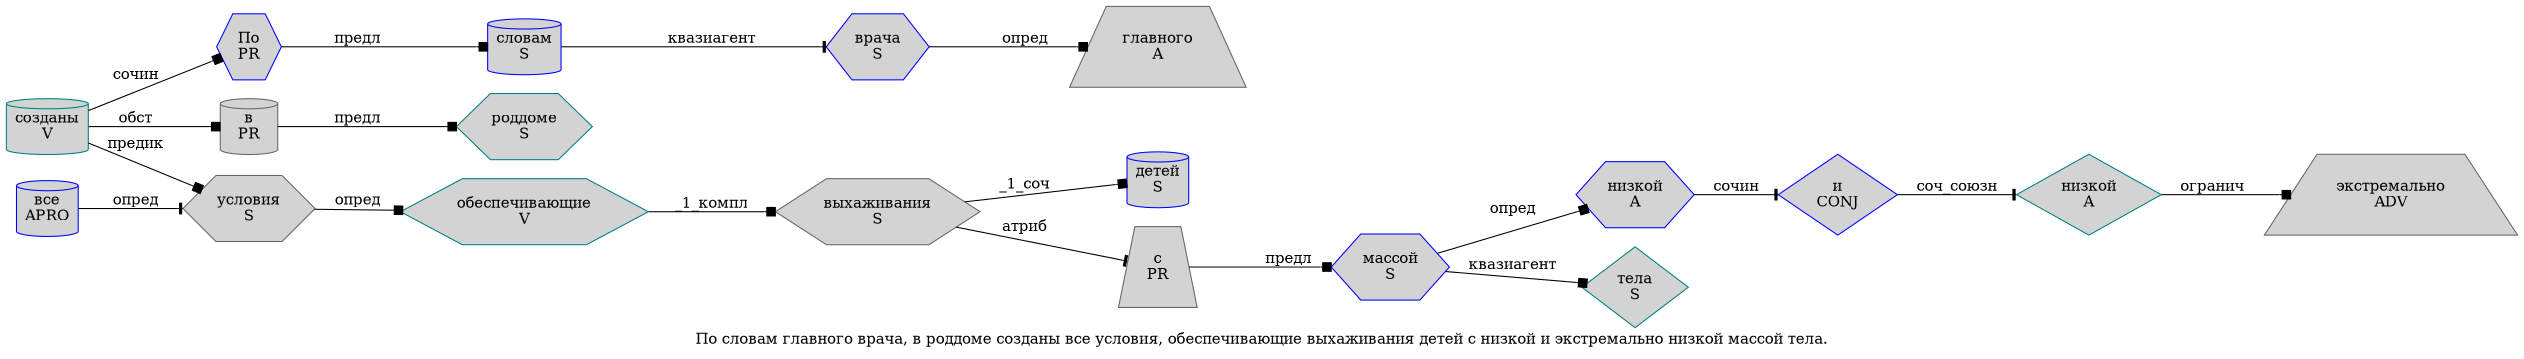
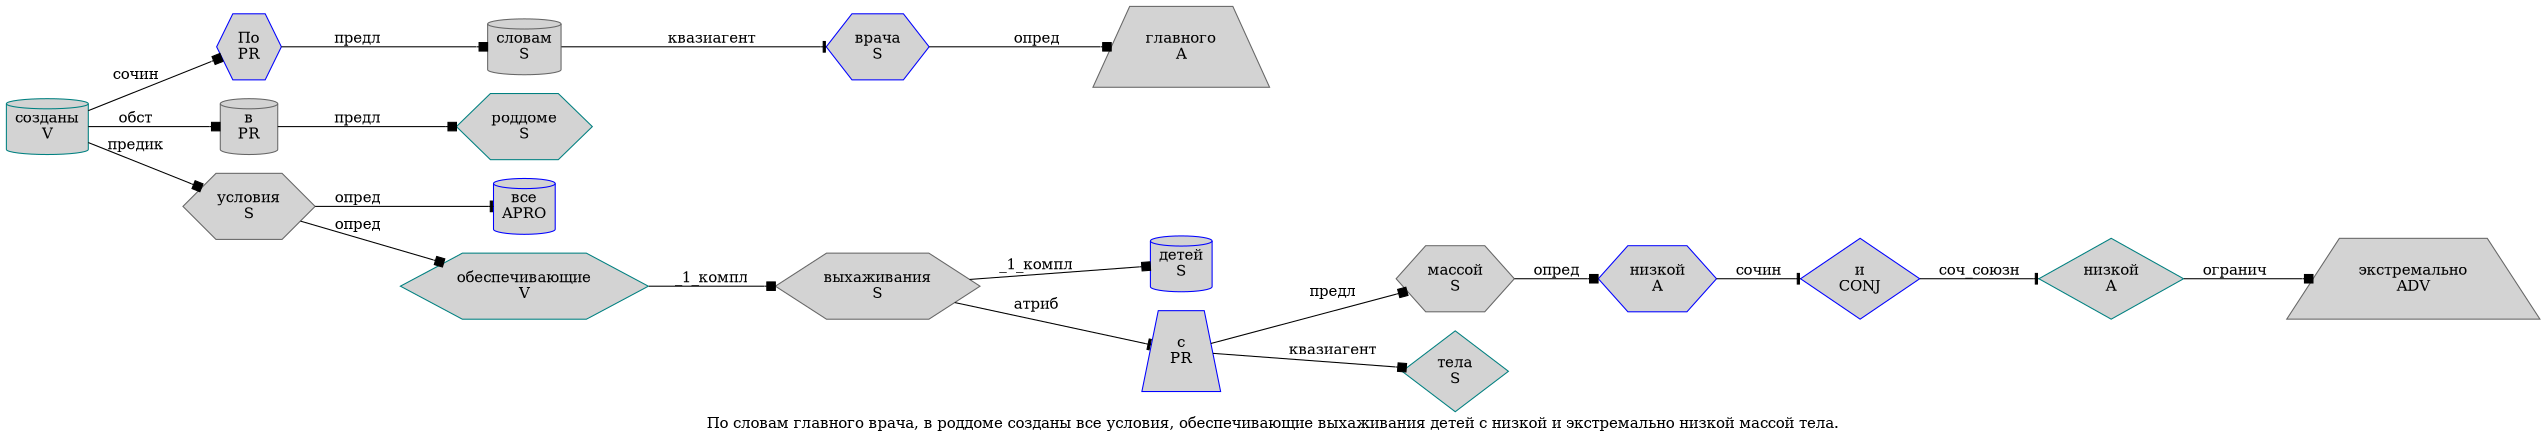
(524, 47) -> (524, 47)
(1025, 185) -> (1037, 265)
(128, 209) -> (402, 206)
(1158, 267) -> (1181, 351)
(1390, 267) -> (1455, 279)
(1511, 277) -> (1304, 360)
